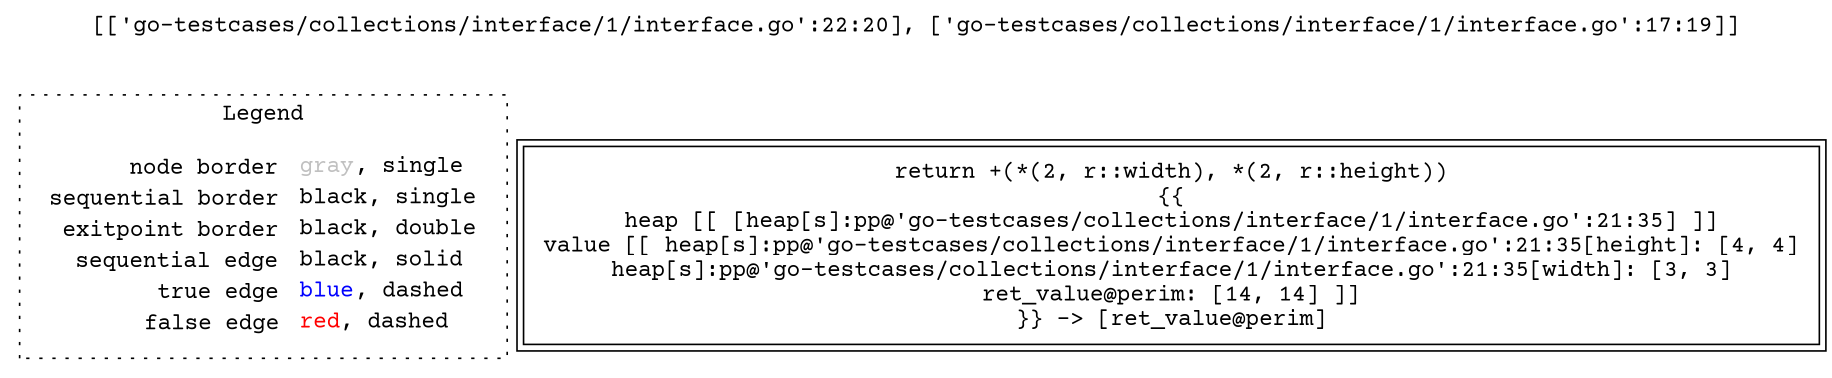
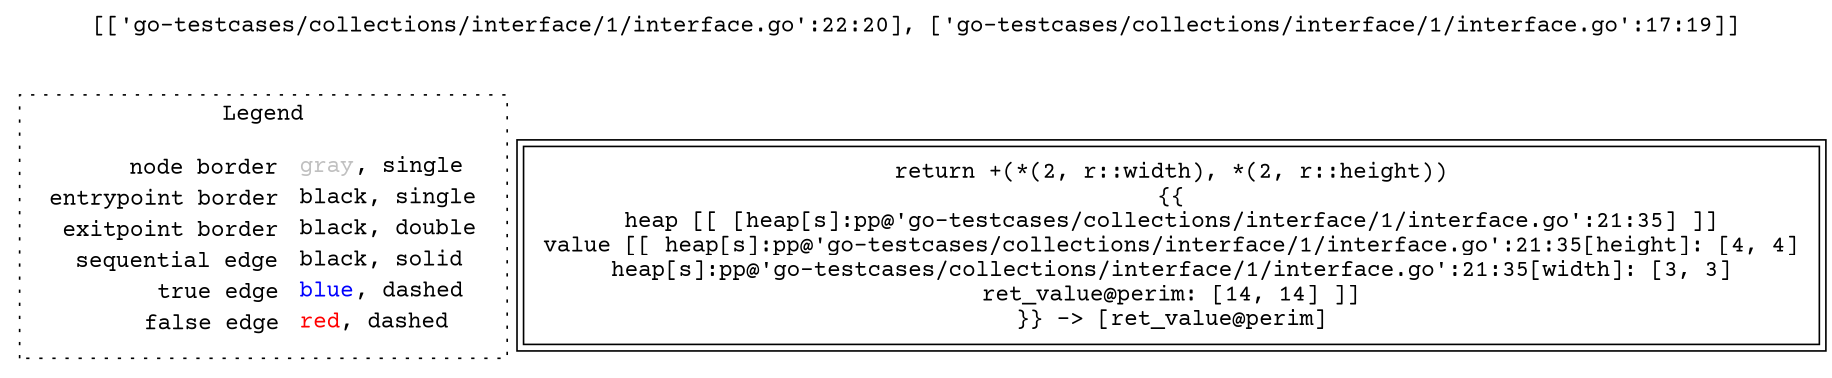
(171, 198) -> (171, 198)
